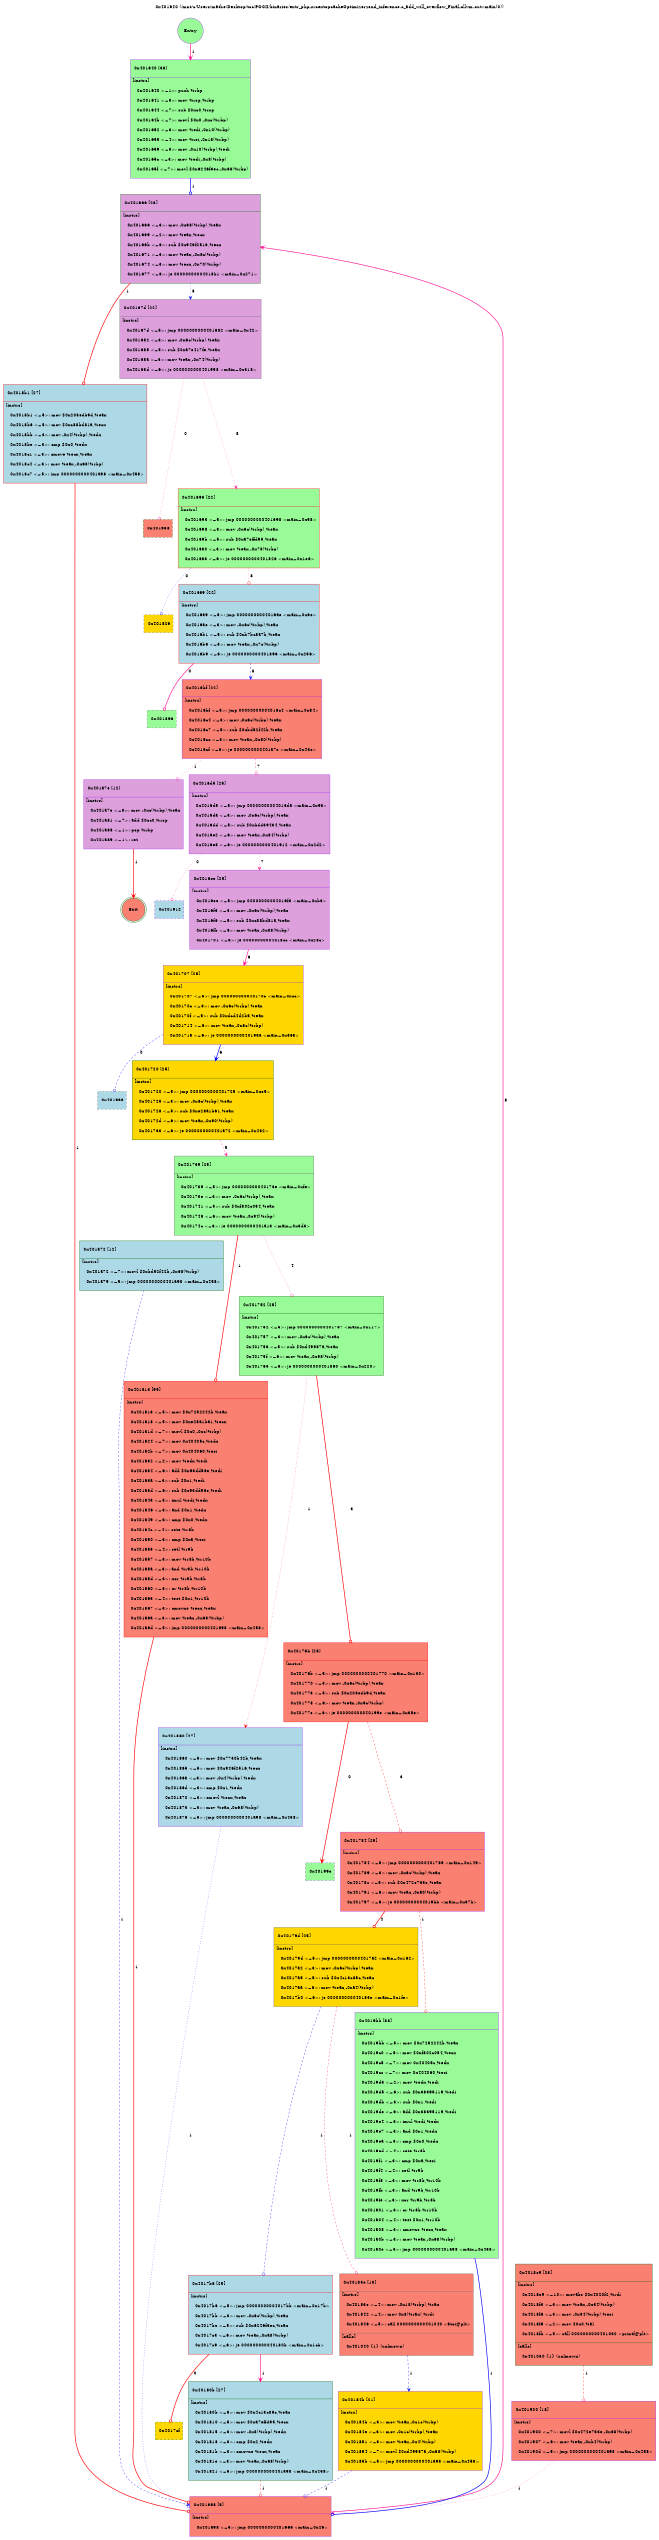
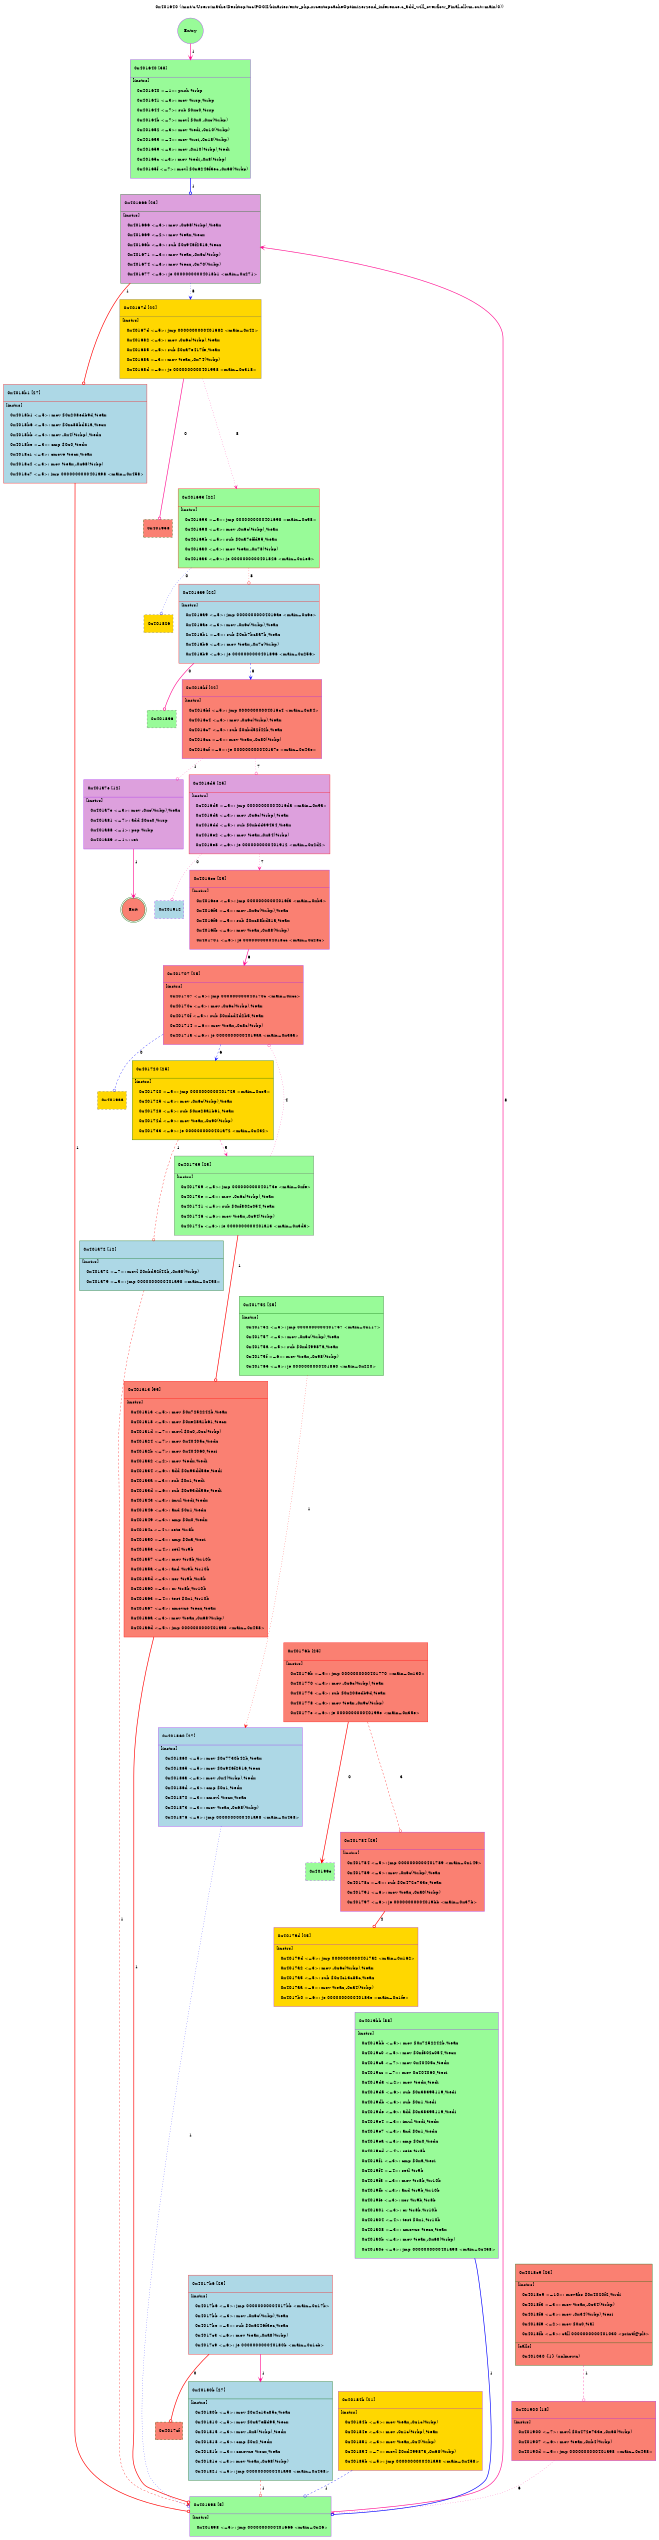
(190, 339) -> (190, 339)
(172, 448) -> (172, 448)
(256, 765) -> (256, 765)
(260, 814) -> (260, 814)
(133, 872) -> (133, 872)
(260, 910) -> (260, 910)
(233, 1005) -> (233, 1005)
(219, 1051) -> (219, 1051)
(112, 1100) -> (112, 1100)
none -> (162, 1188)
(277, 1265) -> (284, 1101)
(333, 1508) -> none
(119, 1917) -> (119, 1917)
(423, 1960) -> none
(346, 1967) -> (346, 1967)
(284, 2138) -> none
(406, 2315) -> none
(584, 2382) -> (584, 2382)
(169, 2431) -> (169, 2431)
(519, 2488) -> (519, 2488)
(260, 2516) -> (260, 2516)
